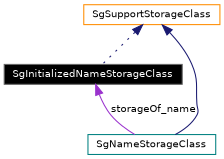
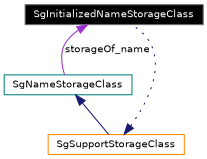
(197, 85) -> (96, 119)
